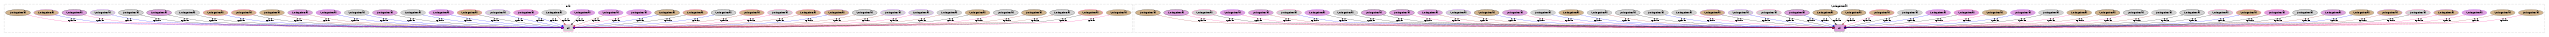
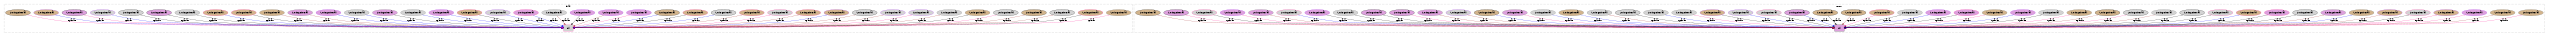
(1839, 6) -> (1839, 6)
